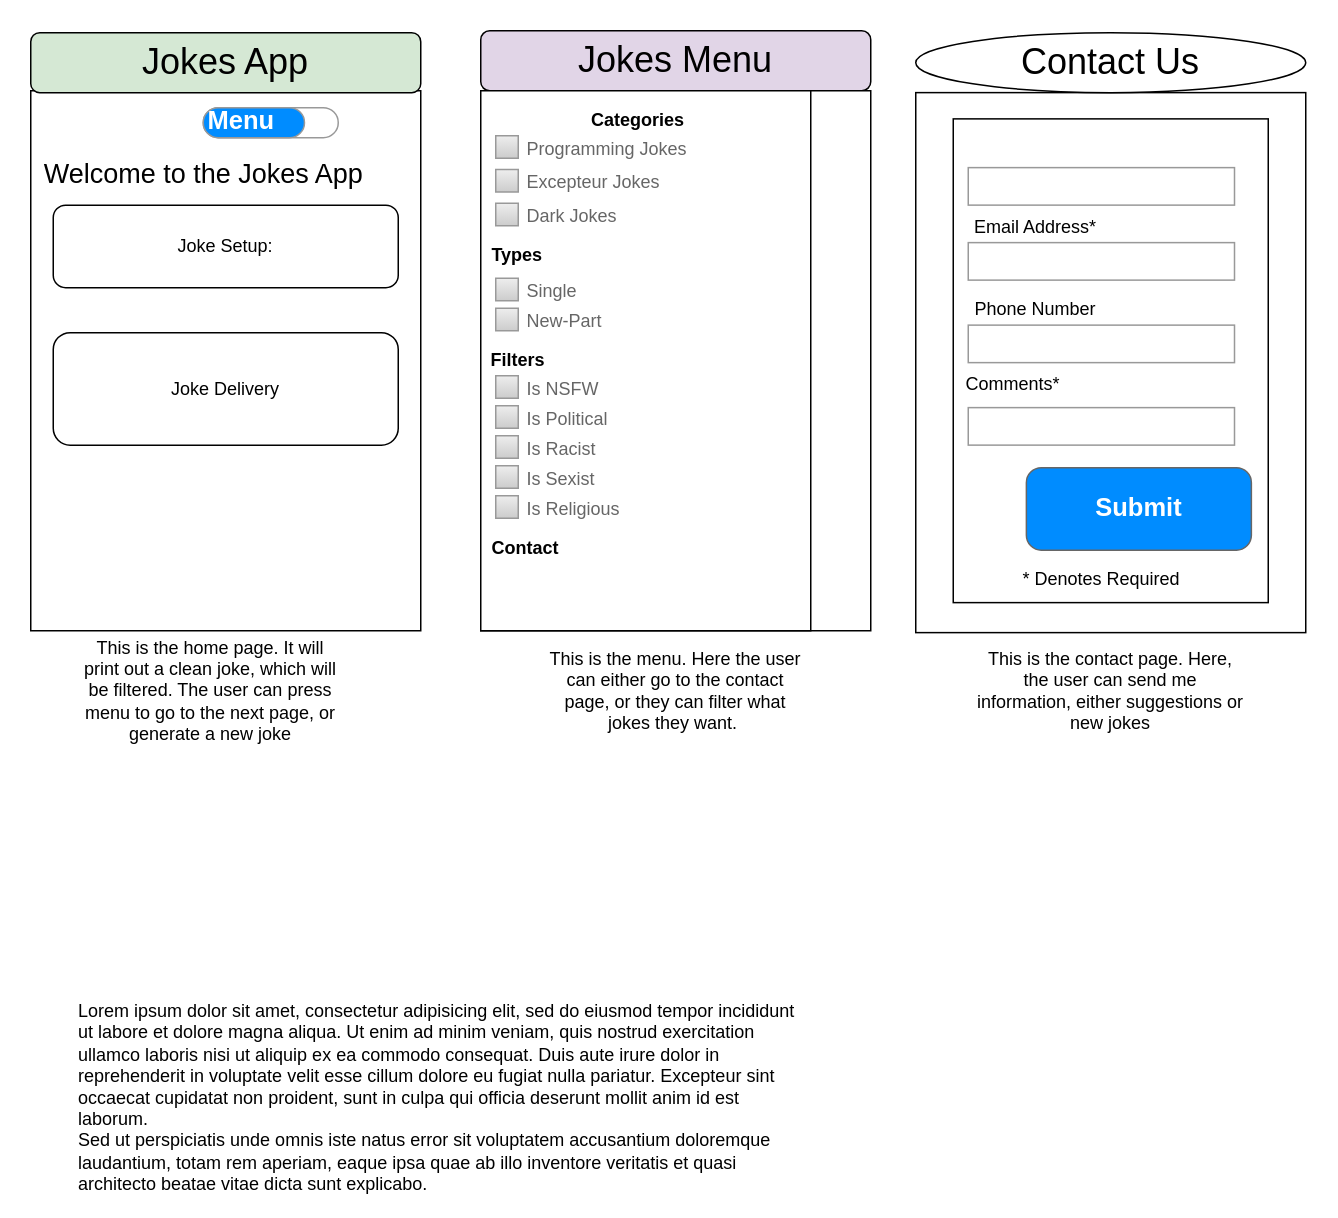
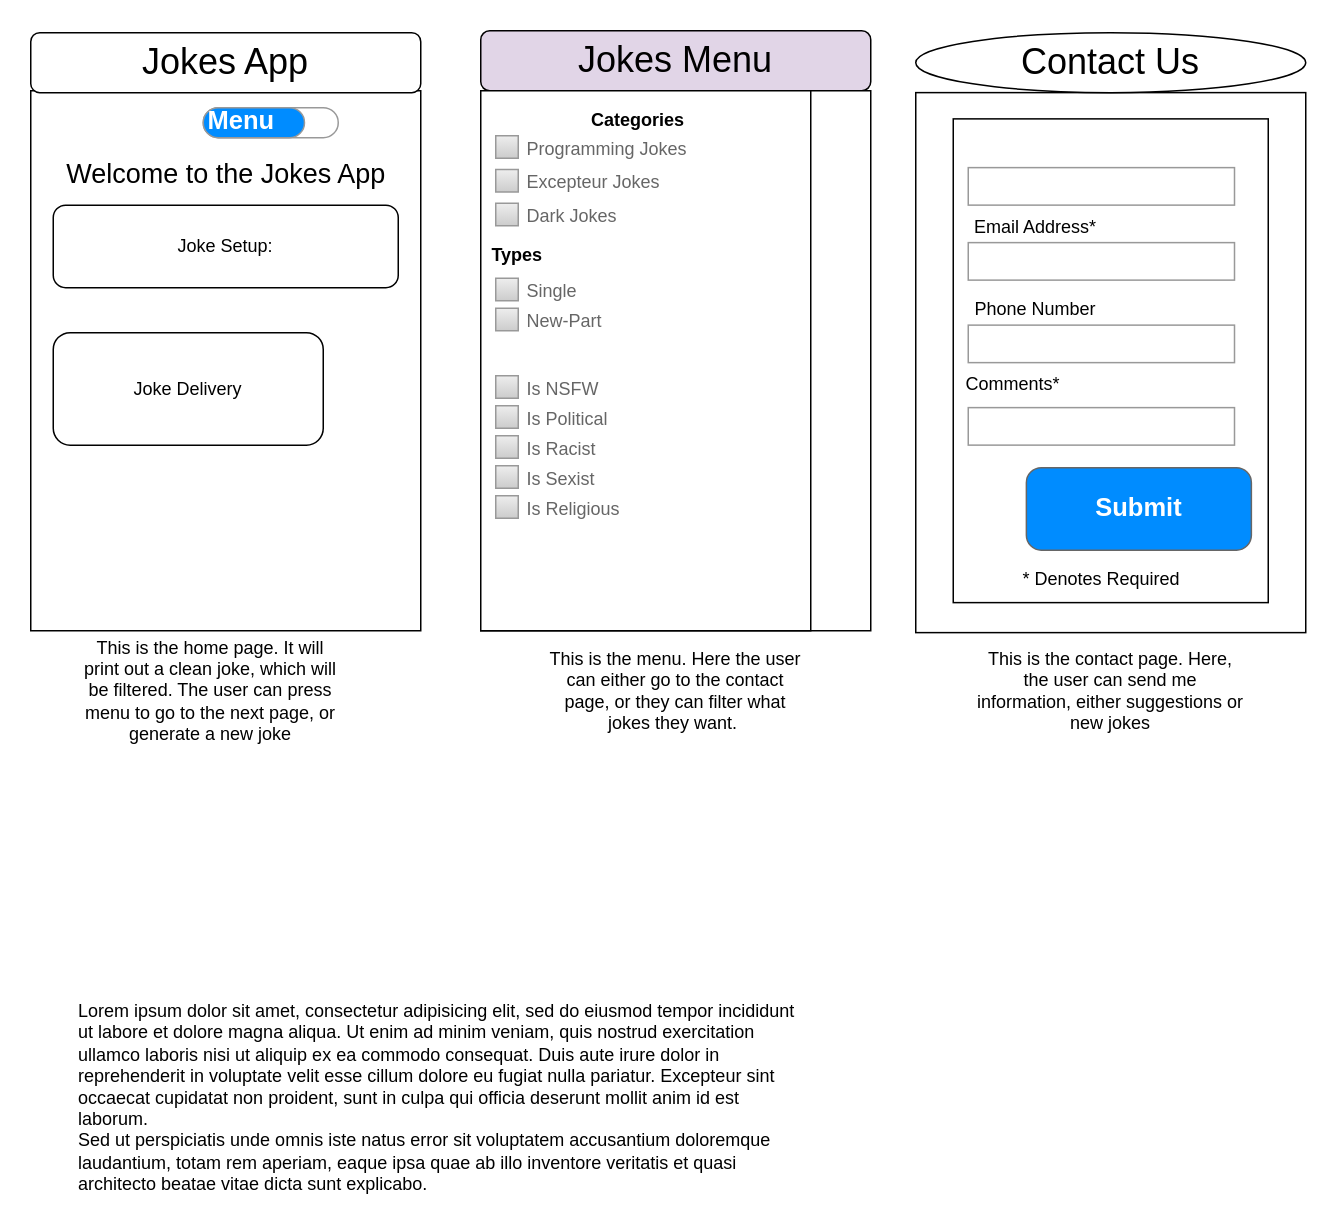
(226, 63) -> (226, 63)
(203, 175) -> (226, 175)
(518, 361) -> none
(226, 389) -> (188, 389)
(526, 548) -> none
